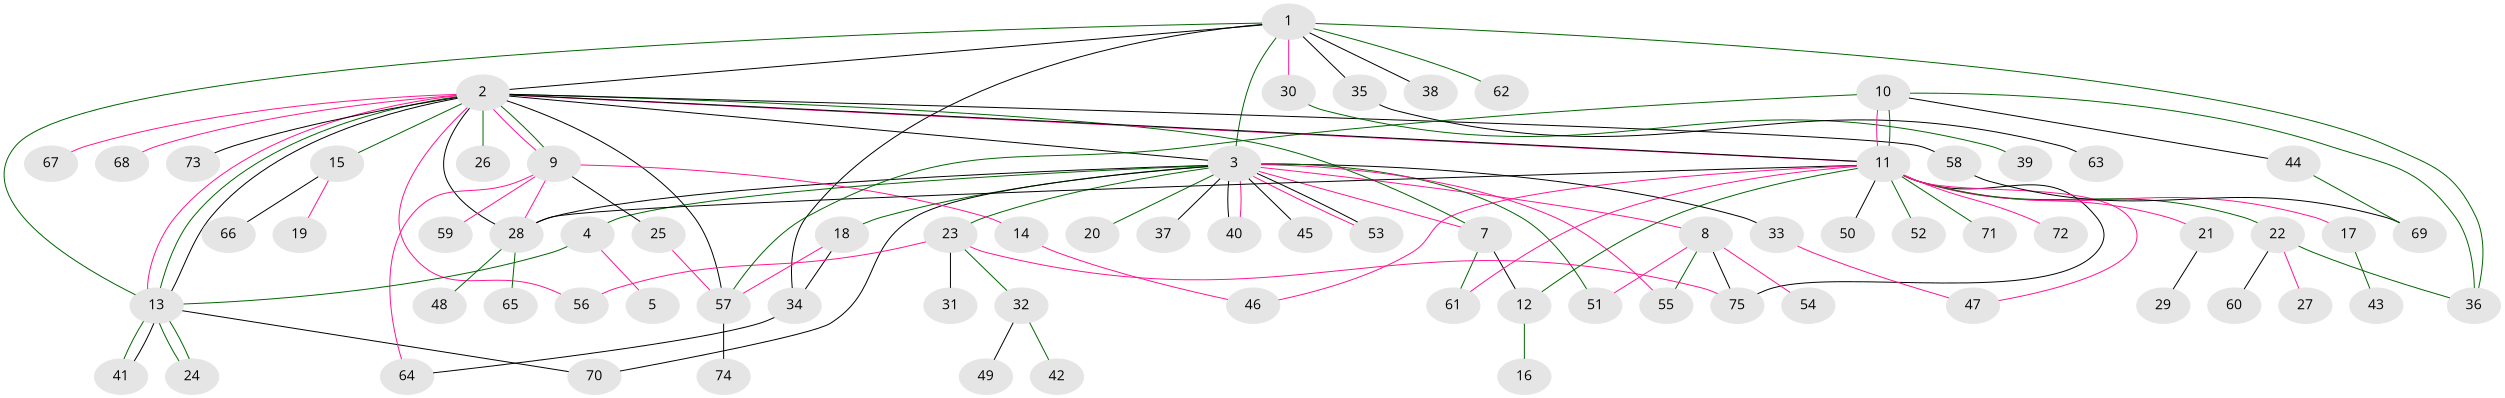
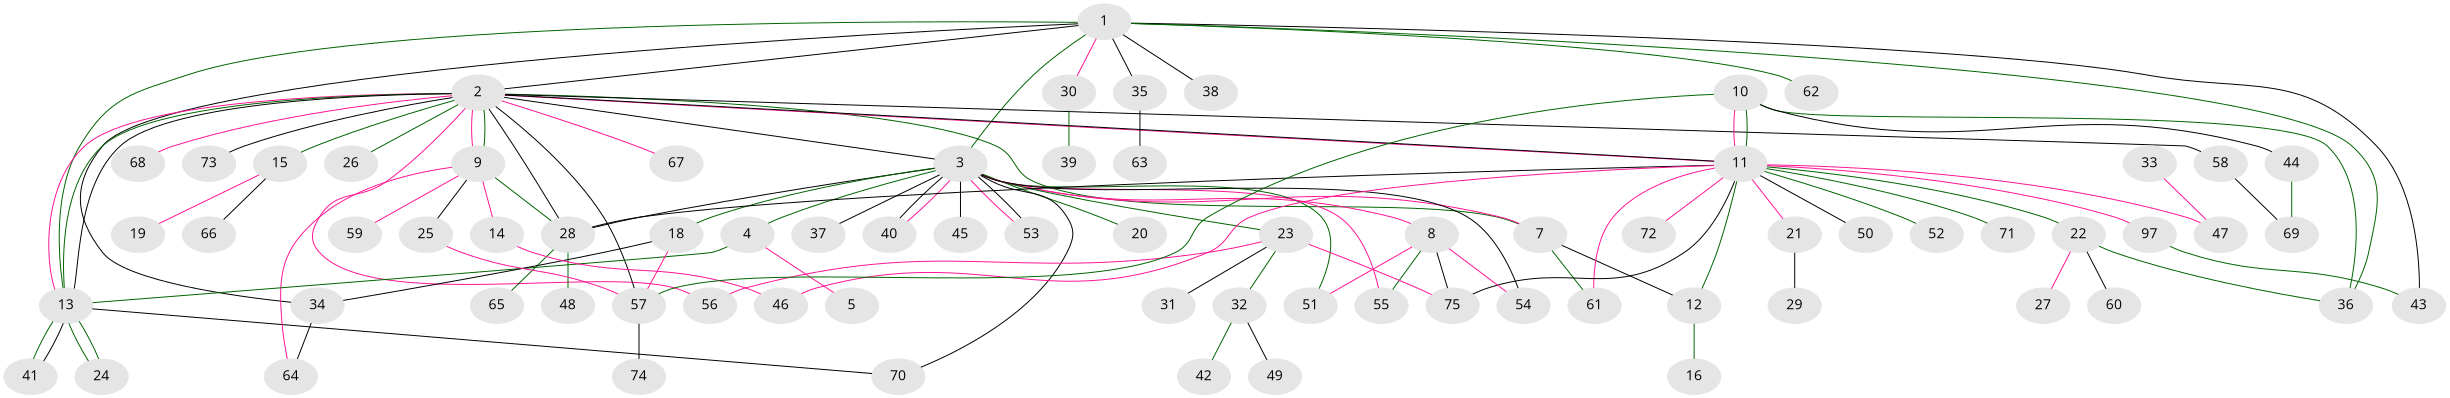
none -> (1839, 47)
(1548, 181) -> (1284, 189)
(535, 199) -> (523, 199)
(2349, 235) -> (2150, 235)
